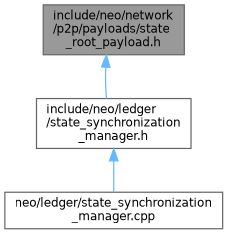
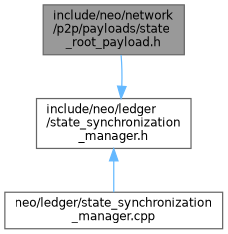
(106, 83) -> (122, 71)
